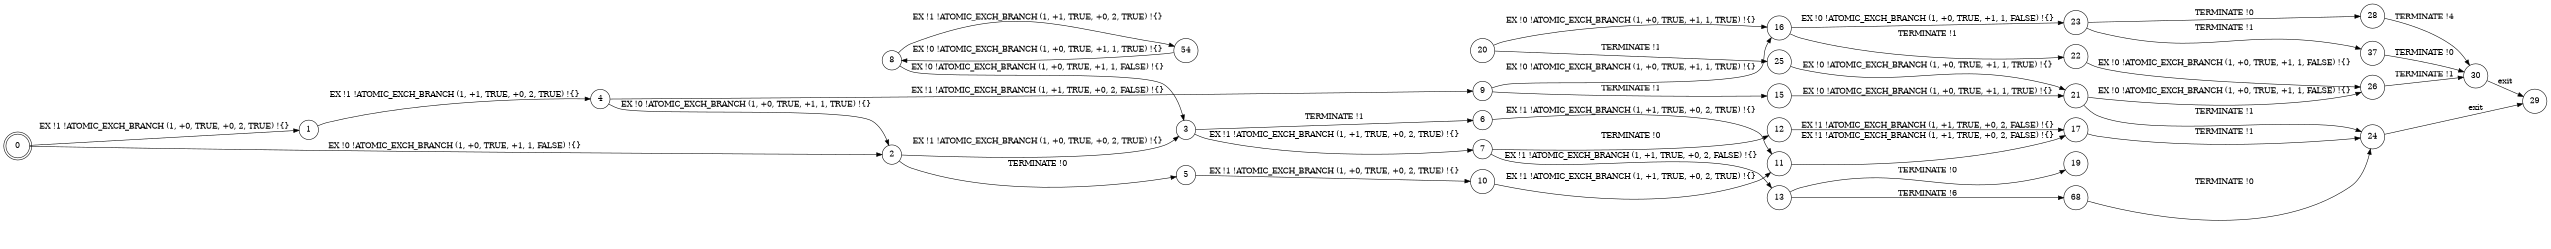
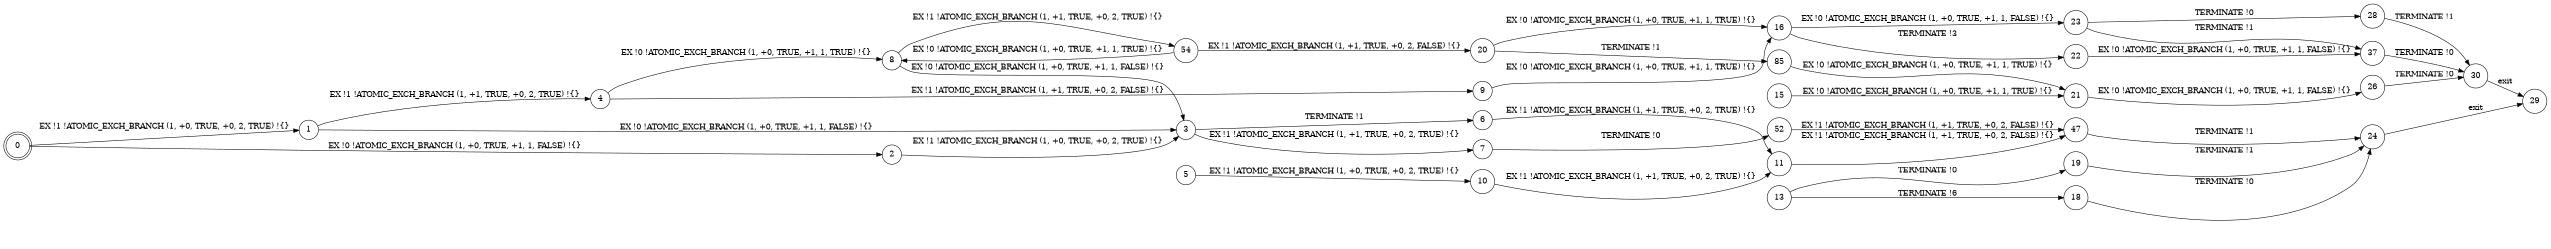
(2424, 17) -> (2424, 17)
(1928, 34) -> (1928, 34)
none -> (1332, 51)
(1779, 62) -> (1779, 62)
(2424, 75) -> (2424, 75)
(2220, 81) -> (2222, 57)
(1627, 96) -> none
(753, 112) -> (740, 61)
(2218, 126) -> (2226, 176)
(1779, 130) -> (1779, 130)
(2076, 130) -> (2076, 130)
none -> (745, 132)
(1632, 163) -> none
(1034, 187) -> none
(2076, 198) -> (2076, 198)
